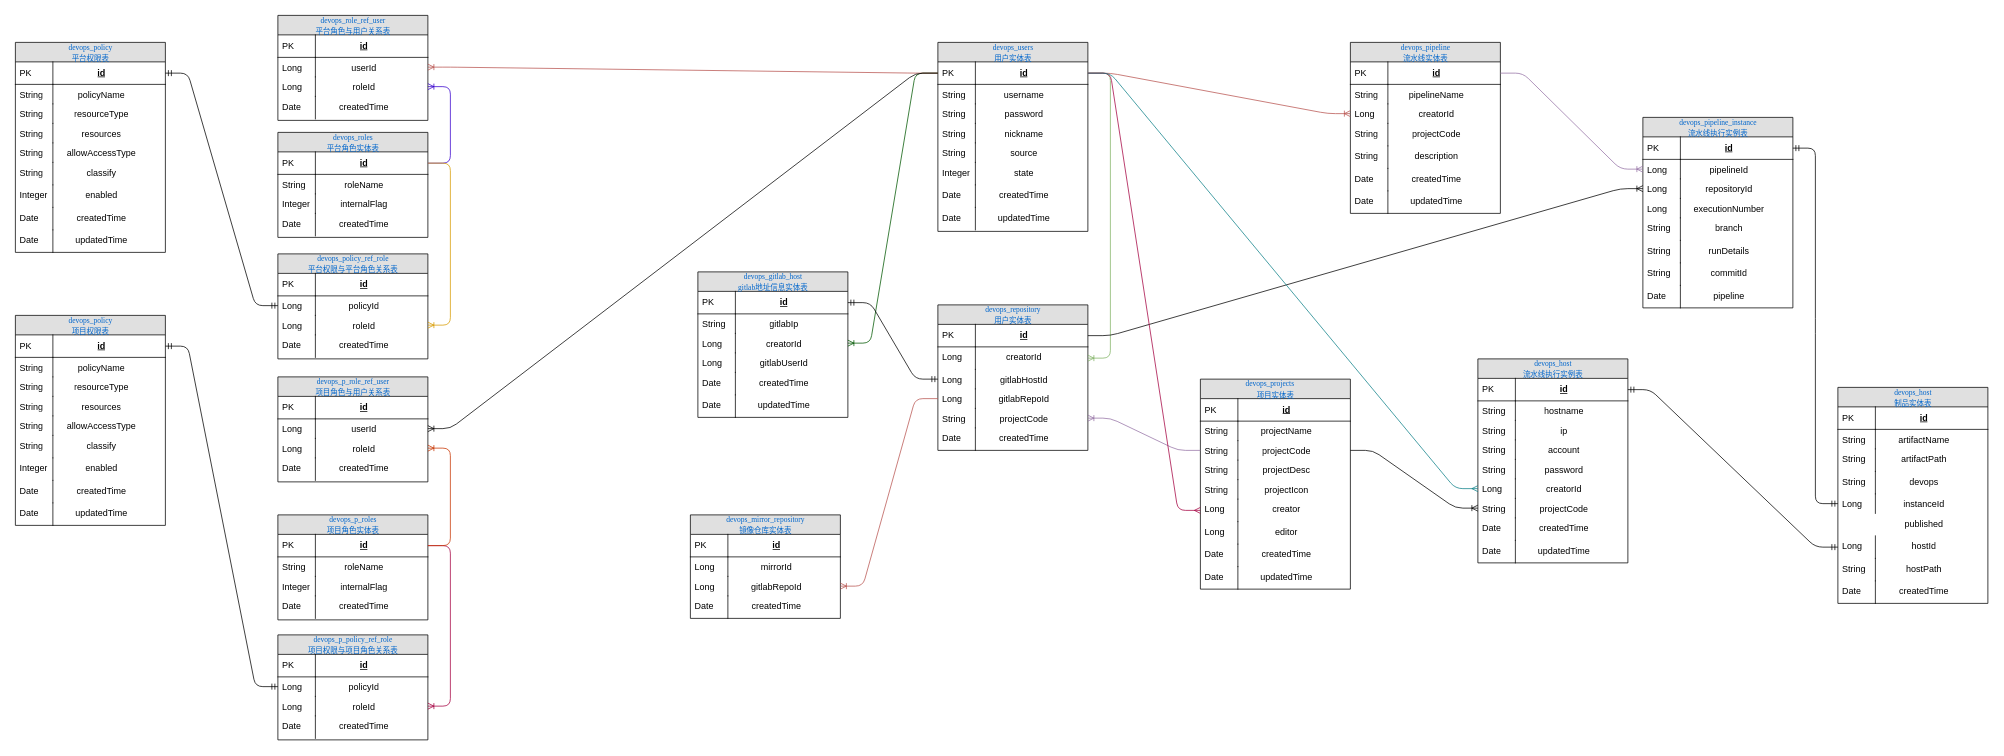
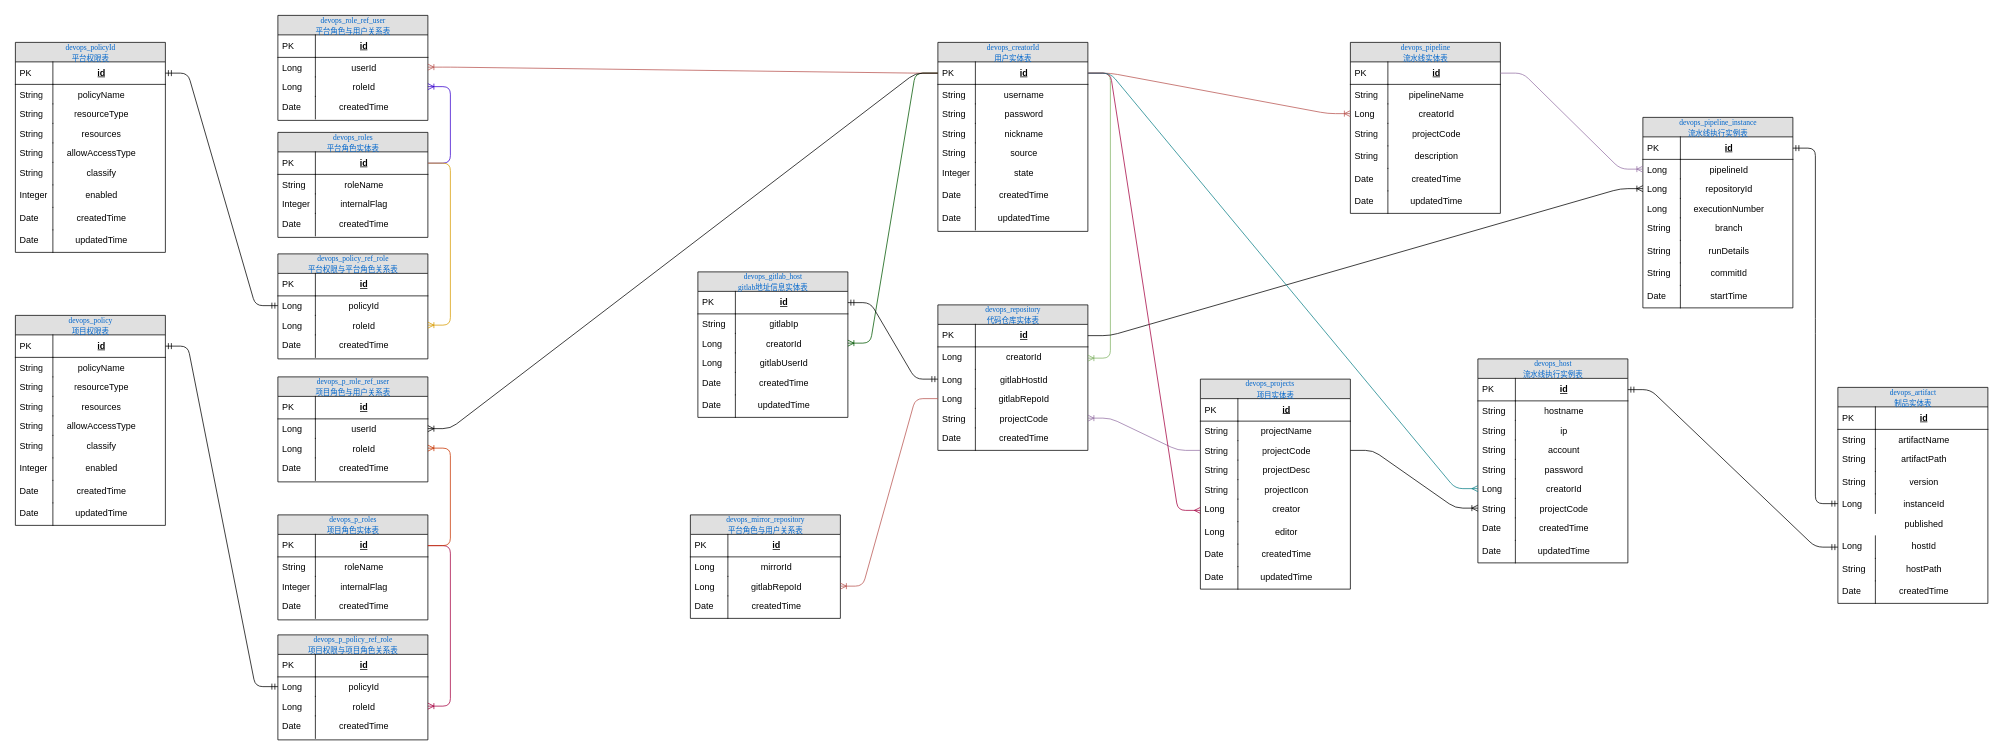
(91, 52) -> (91, 52)
(1013, 52) -> (1013, 52)
(1729, 296) -> (1729, 296)
(1013, 315) -> (1013, 315)
(1913, 397) -> (1913, 397)
(1924, 482) -> (1924, 482)
(766, 525) -> (766, 525)
